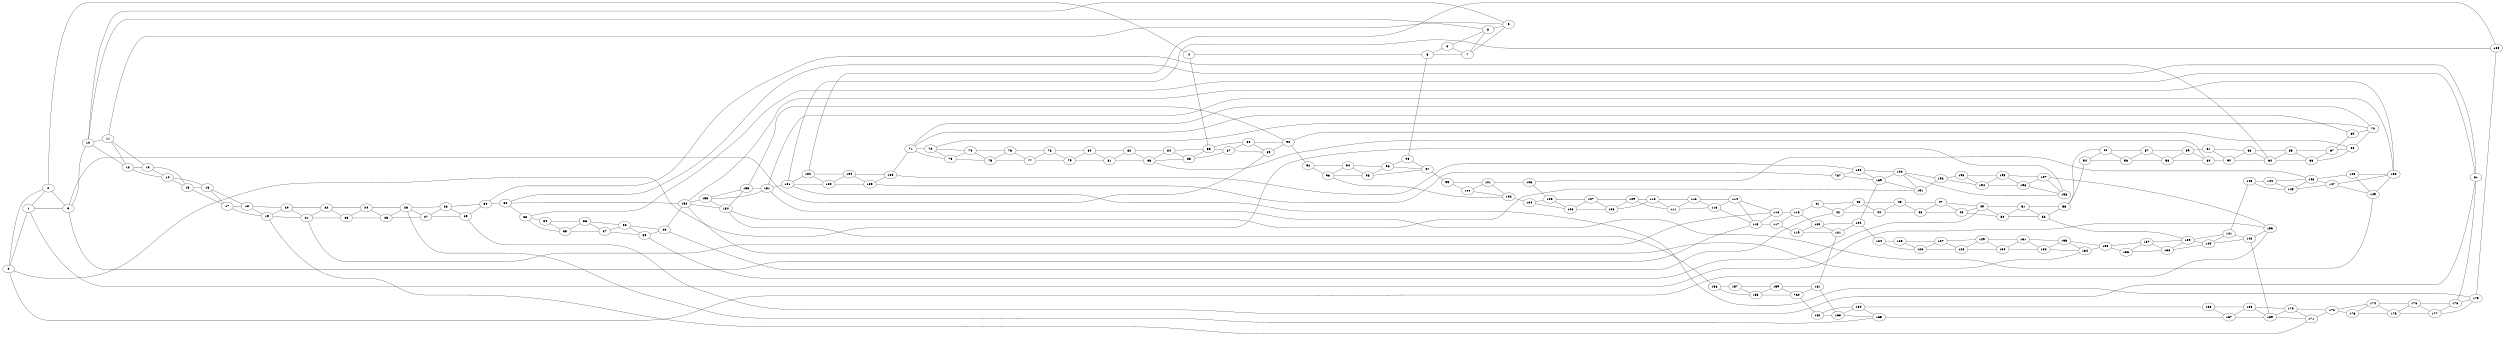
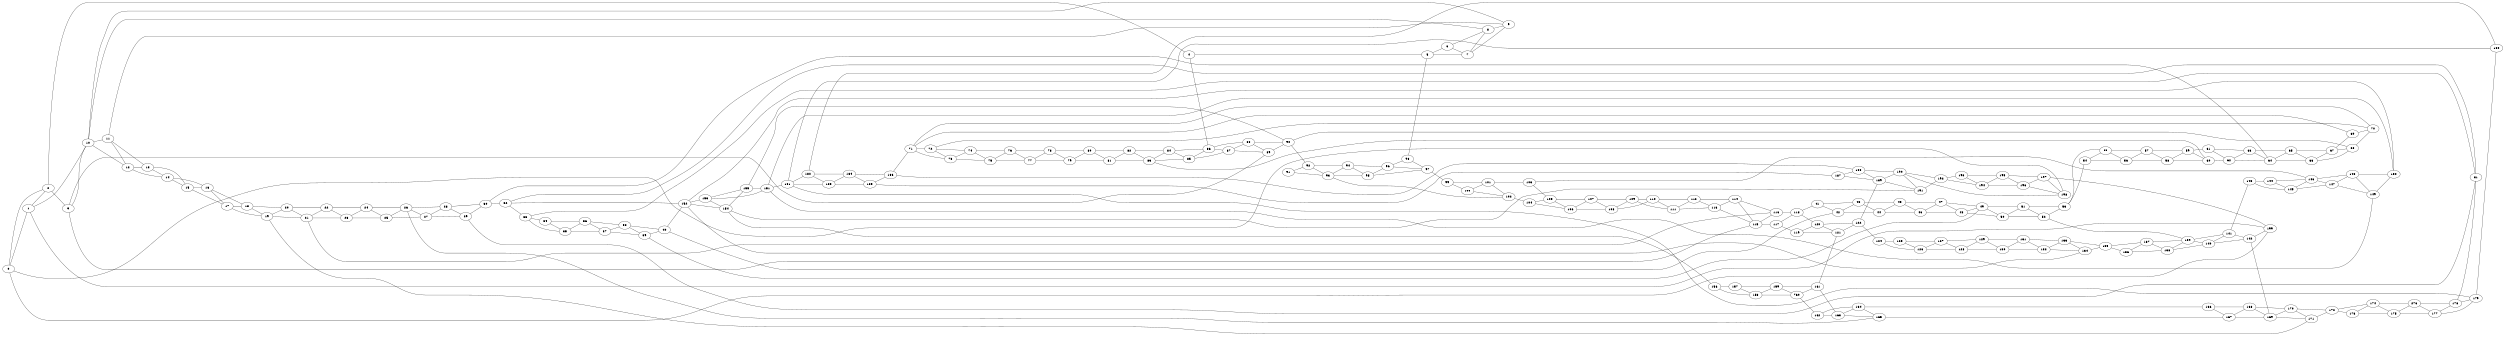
none -> (1288, 172)
(1838, 176) -> (1838, 176)
(2363, 180) -> (2342, 179)
(48, 208) -> (64, 181)
(2414, 303) -> (2414, 303)
